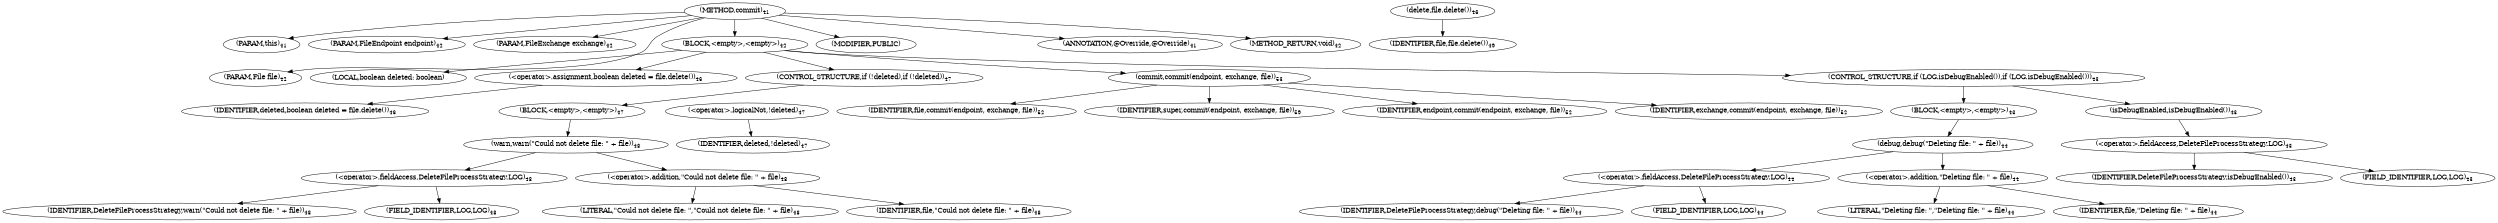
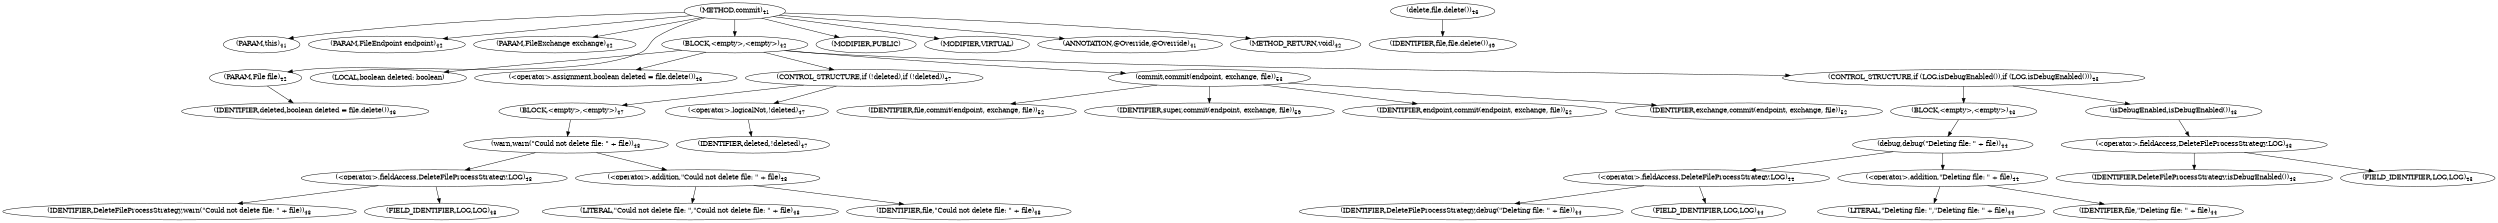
none -> (977, 45)
(457, 94) -> (278, 93)
none -> (807, 94)
